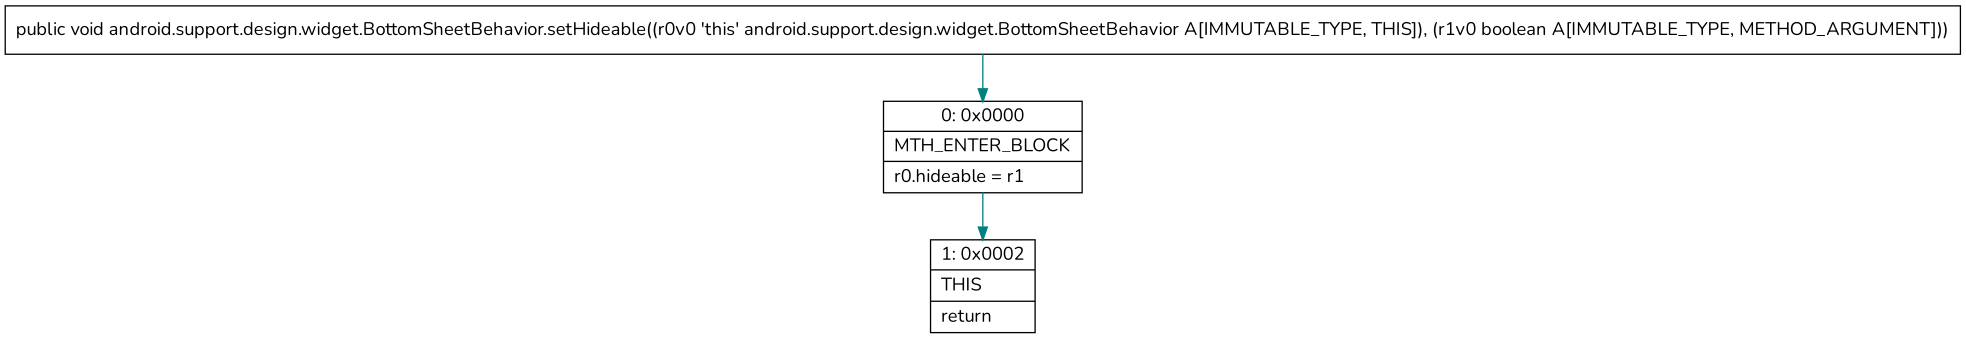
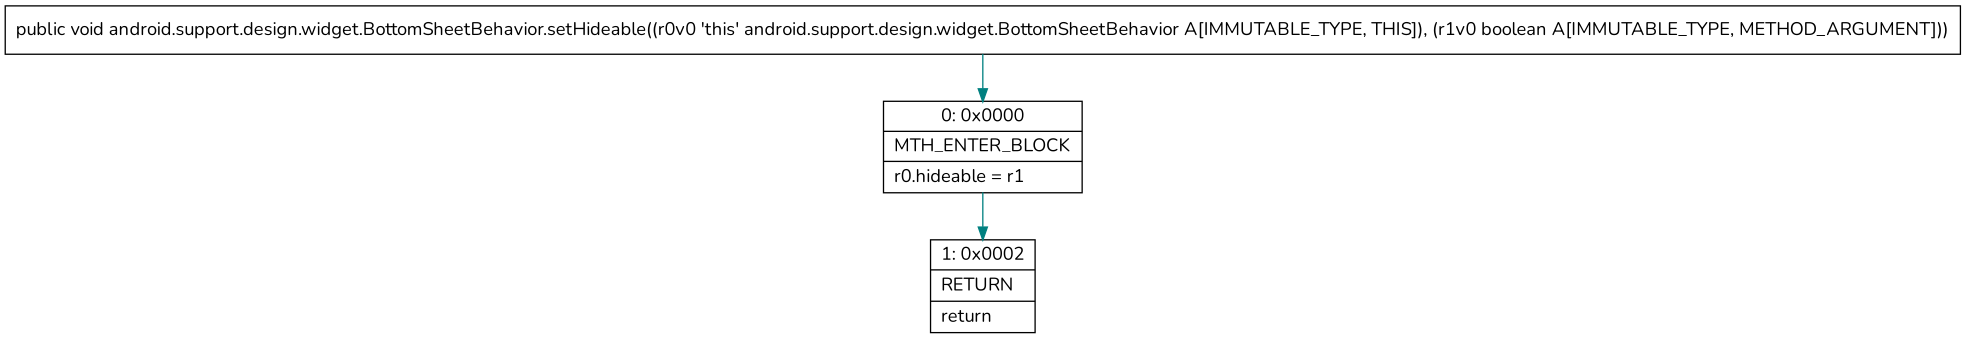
(961, 285) -> (978, 285)
